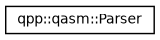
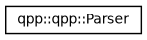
(80, 20) -> (74, 20)
